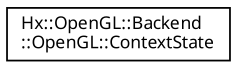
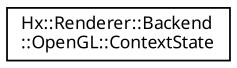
(118, 34) -> (118, 34)
